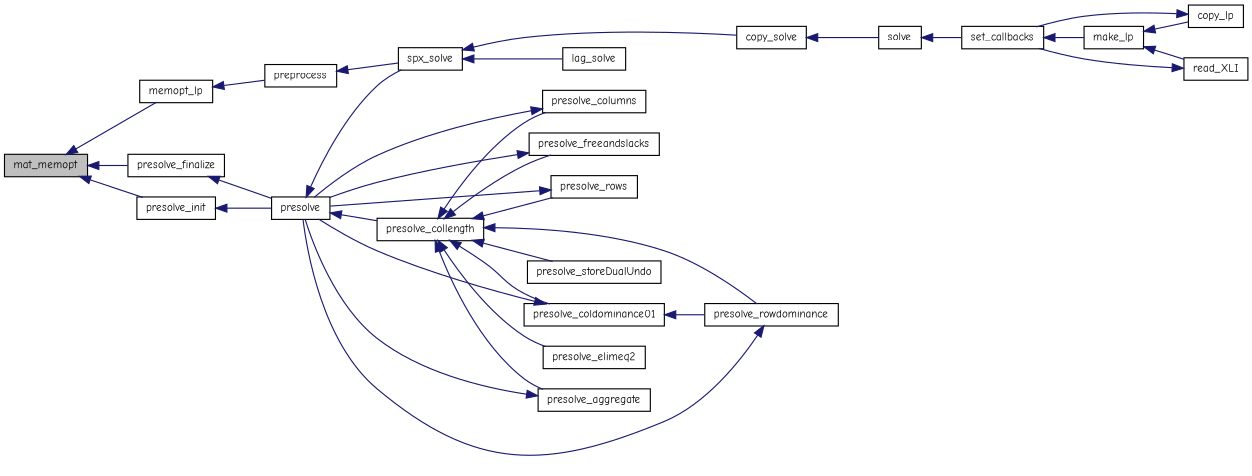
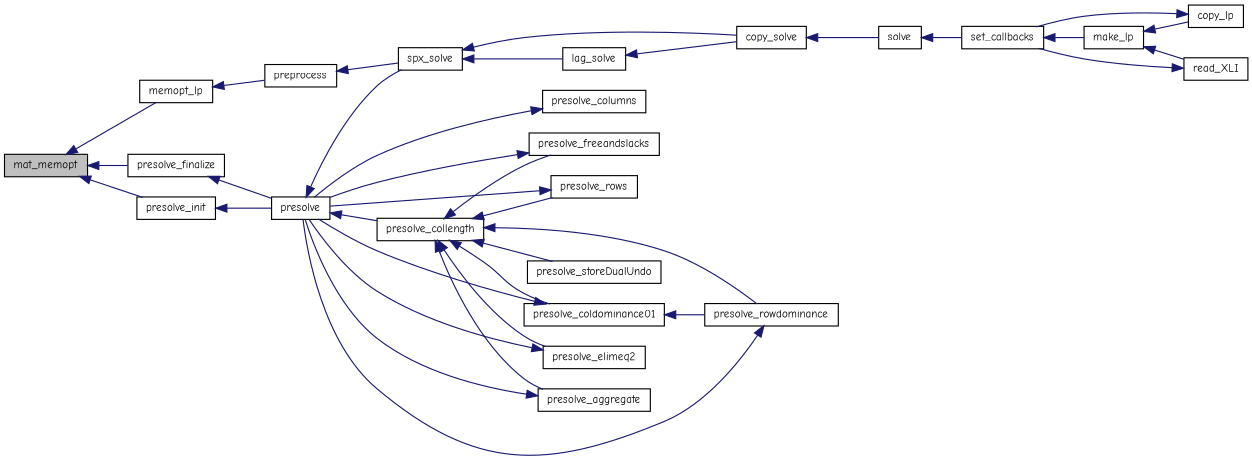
none -> (687, 48)
(491, 151) -> none
none -> (406, 307)
